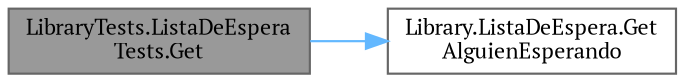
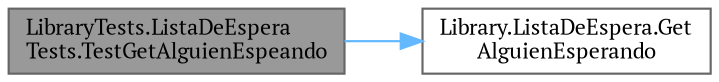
(159, 41) -> (177, 41)
